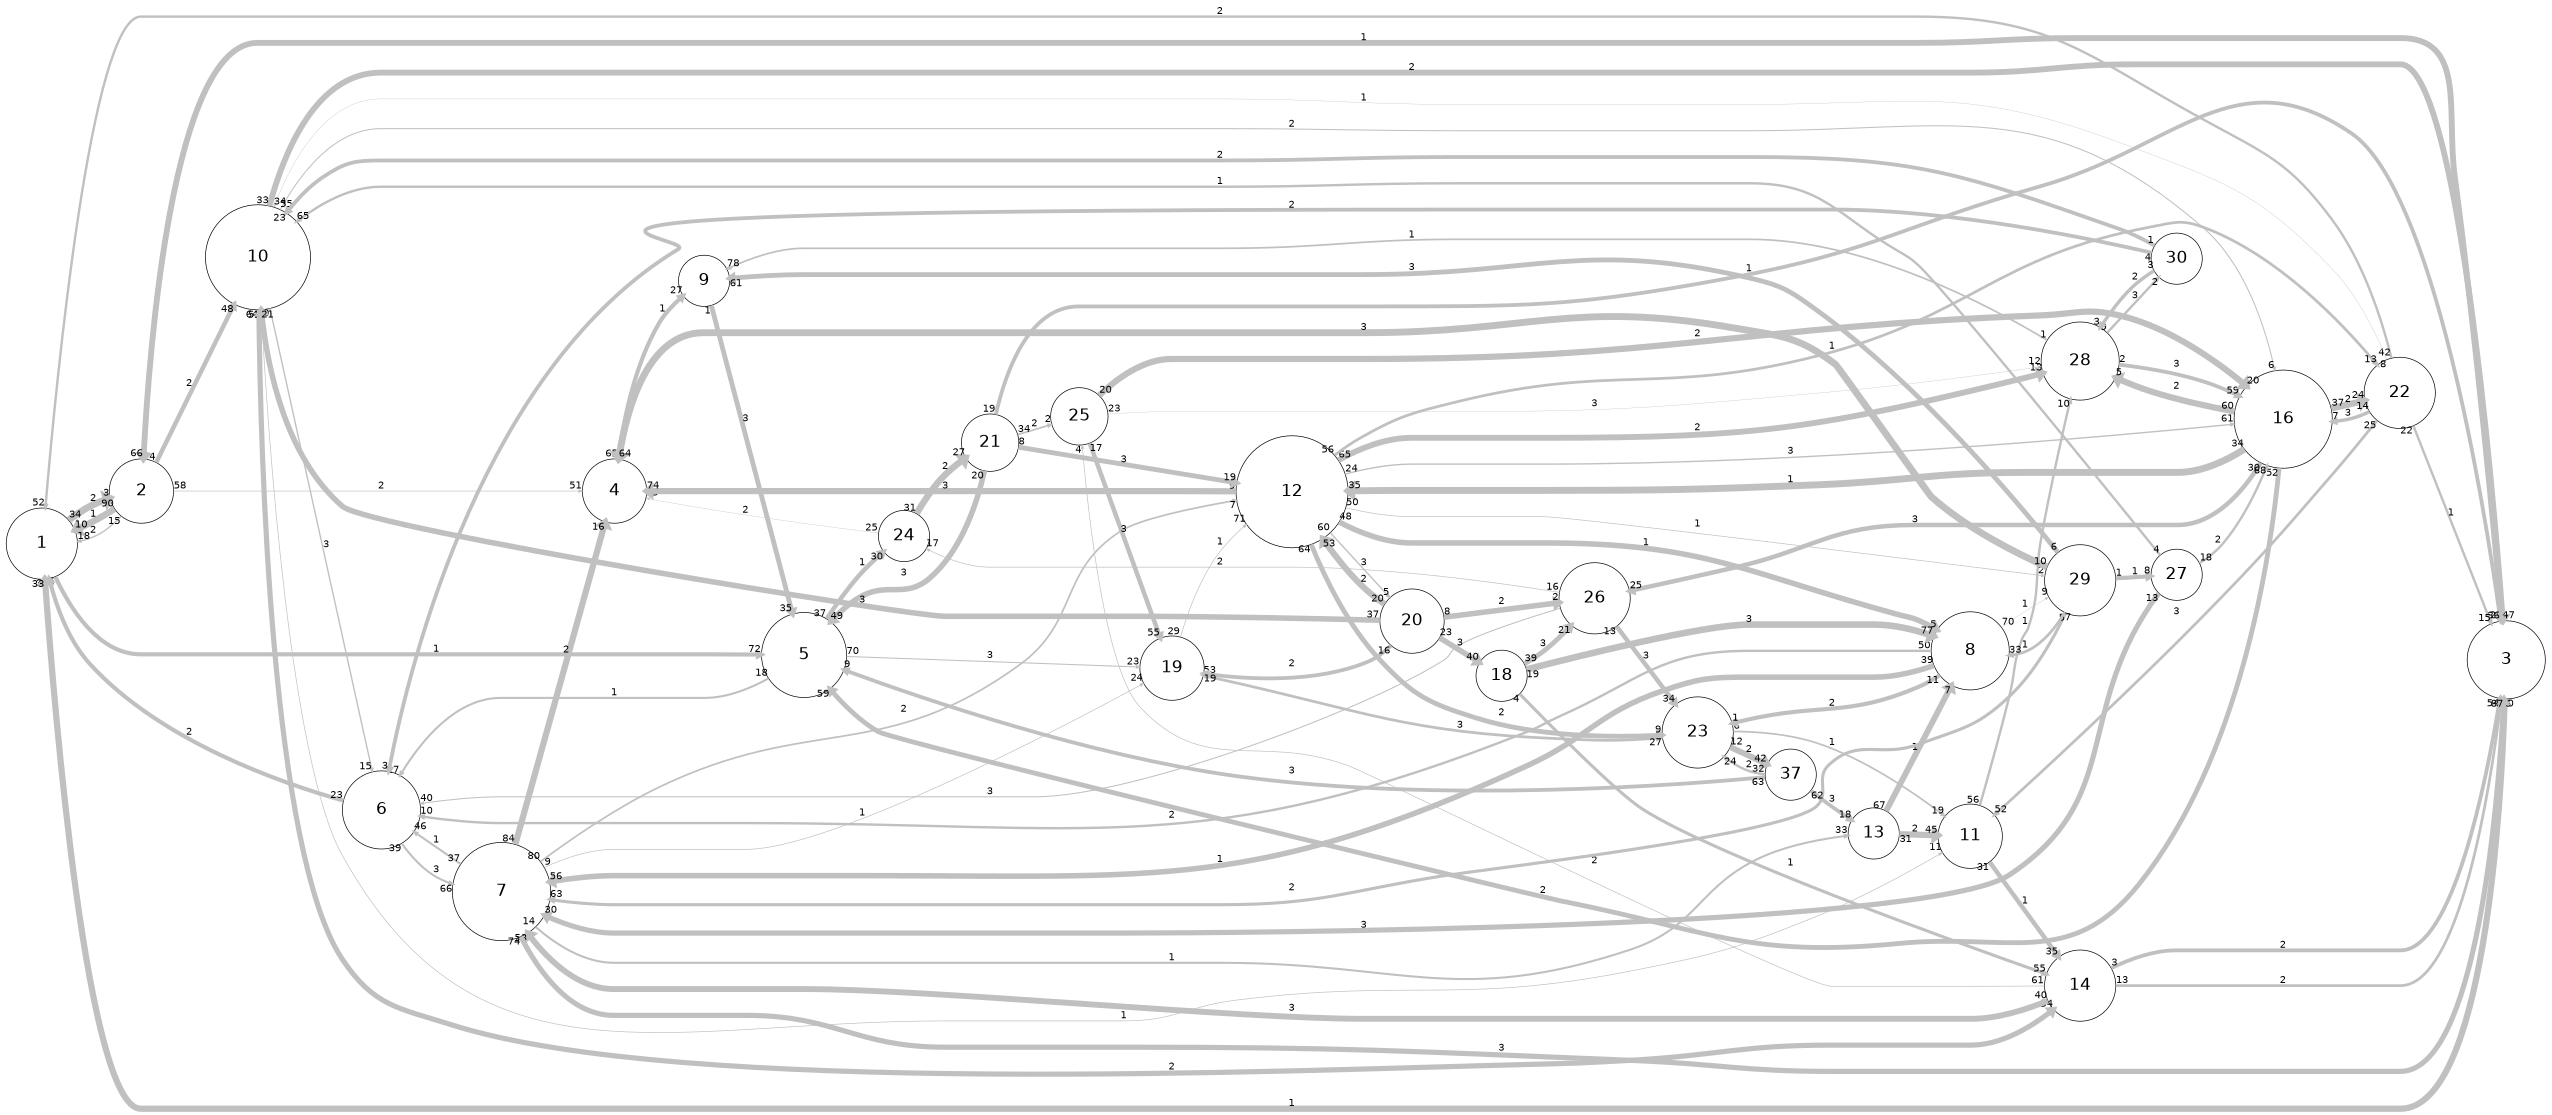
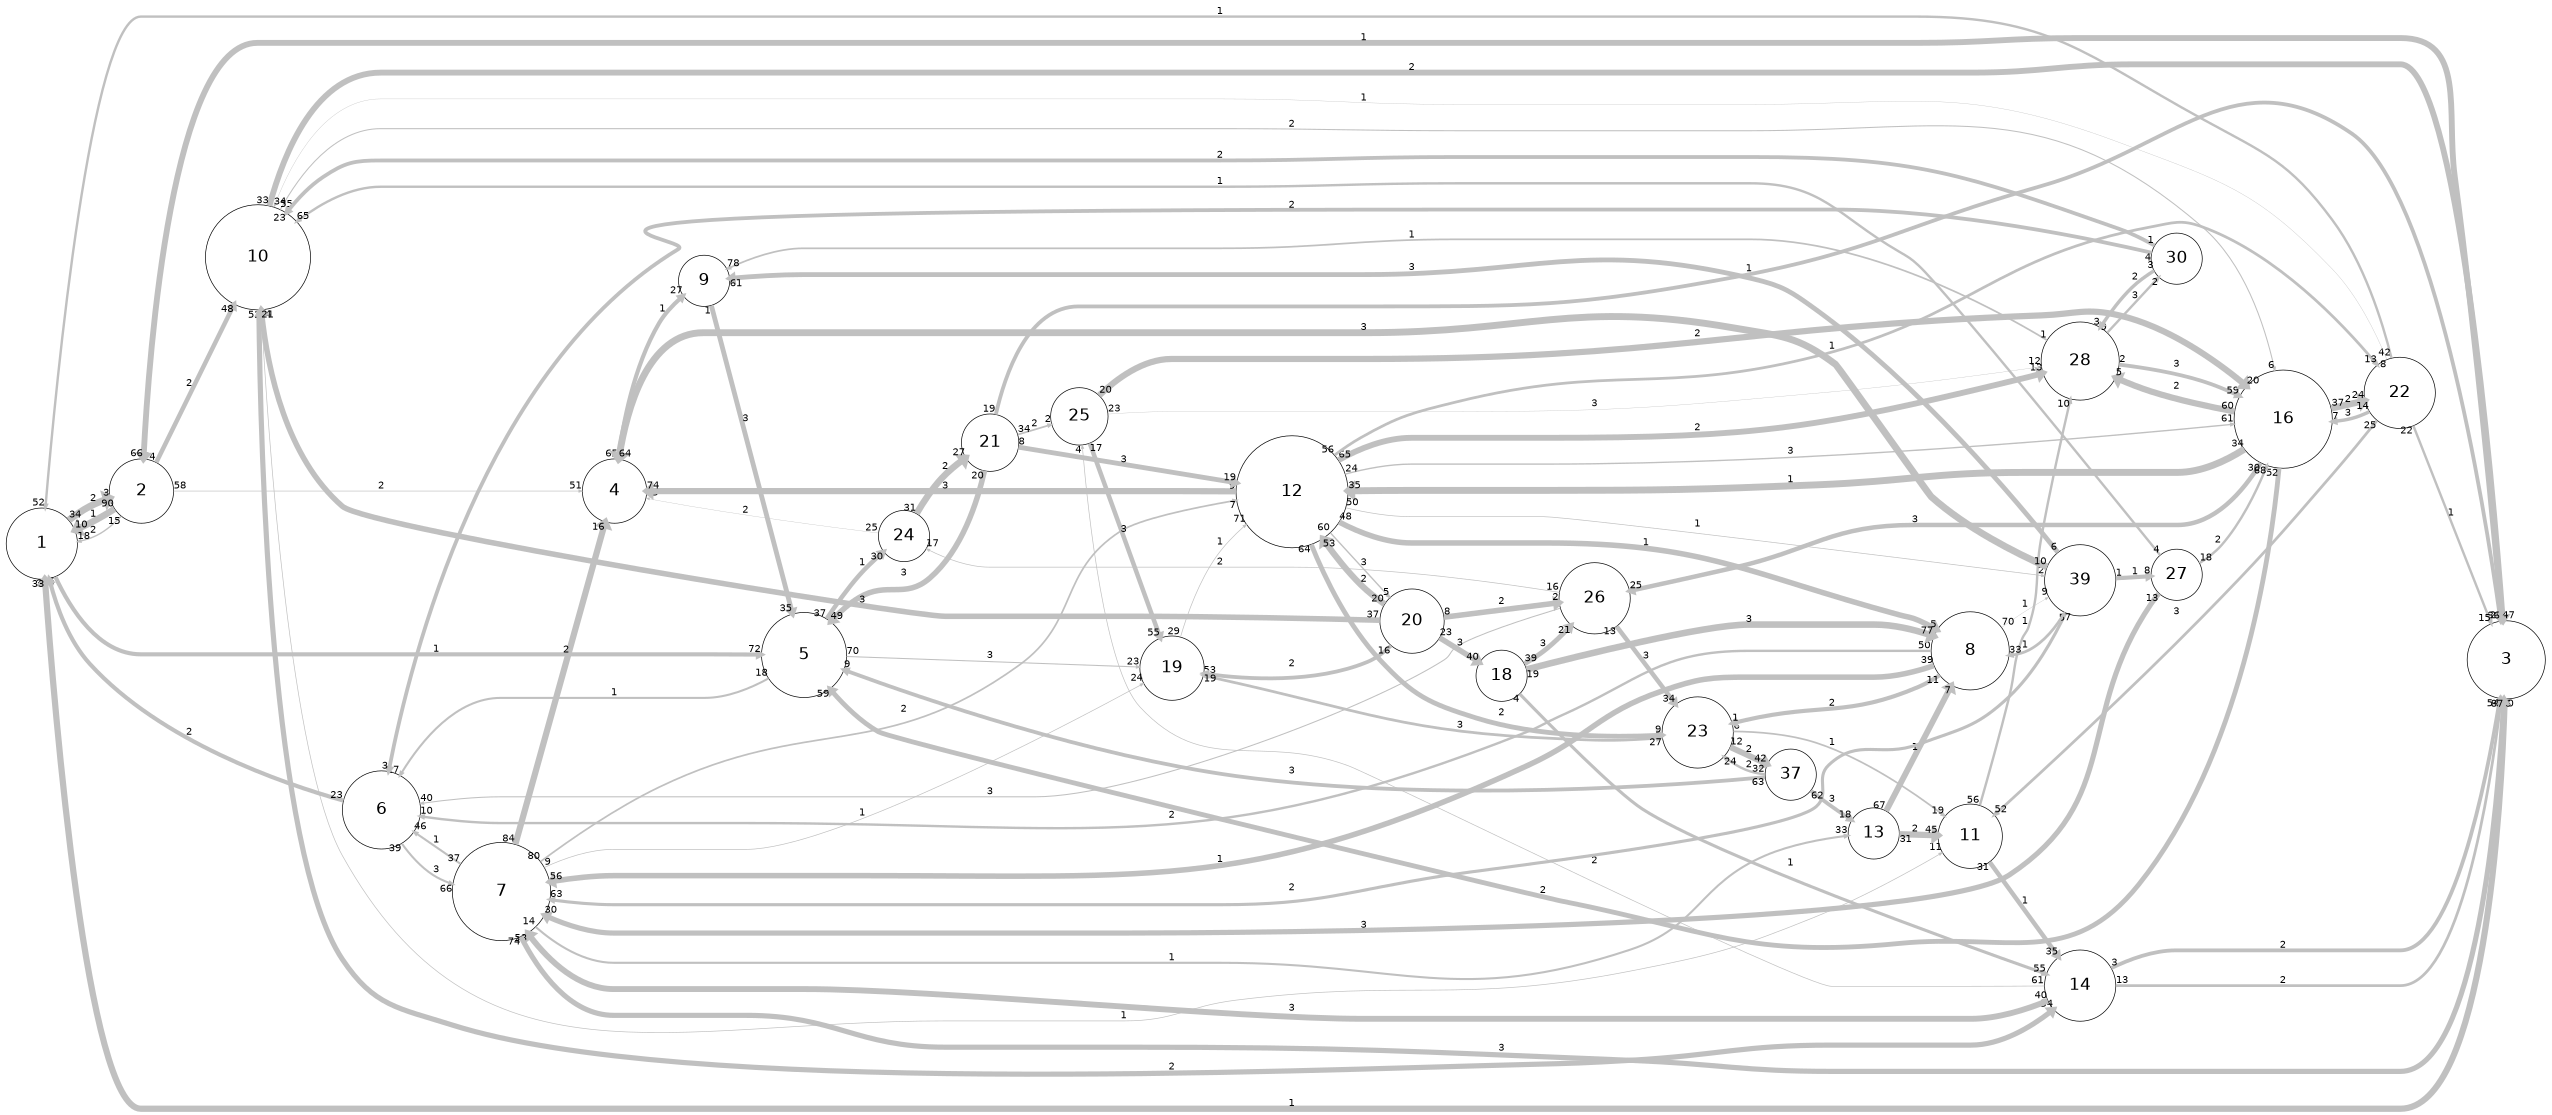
(1220, 11) -> (1220, 11)
(321, 538) -> none
(2080, 580) -> (2080, 580)
